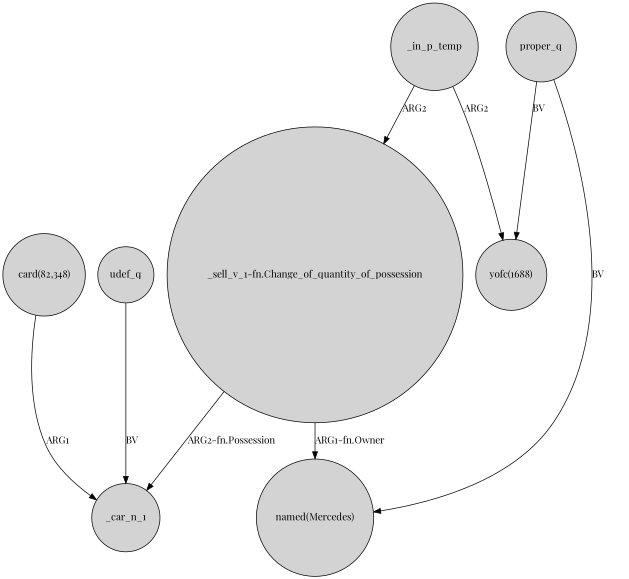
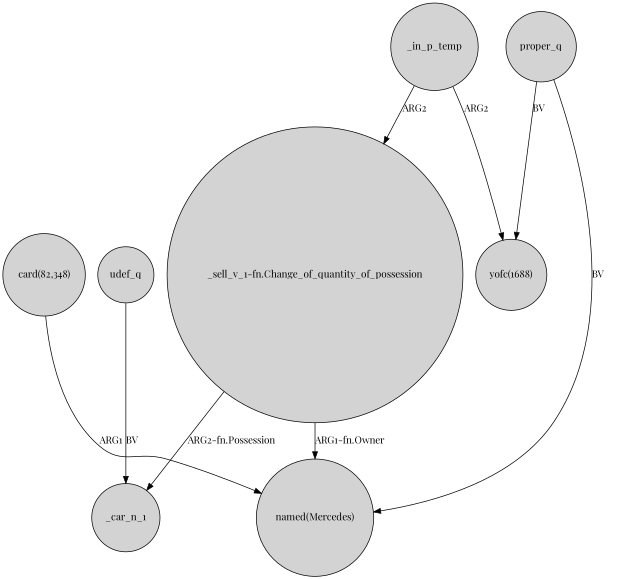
(36, 415) -> (108, 452)
